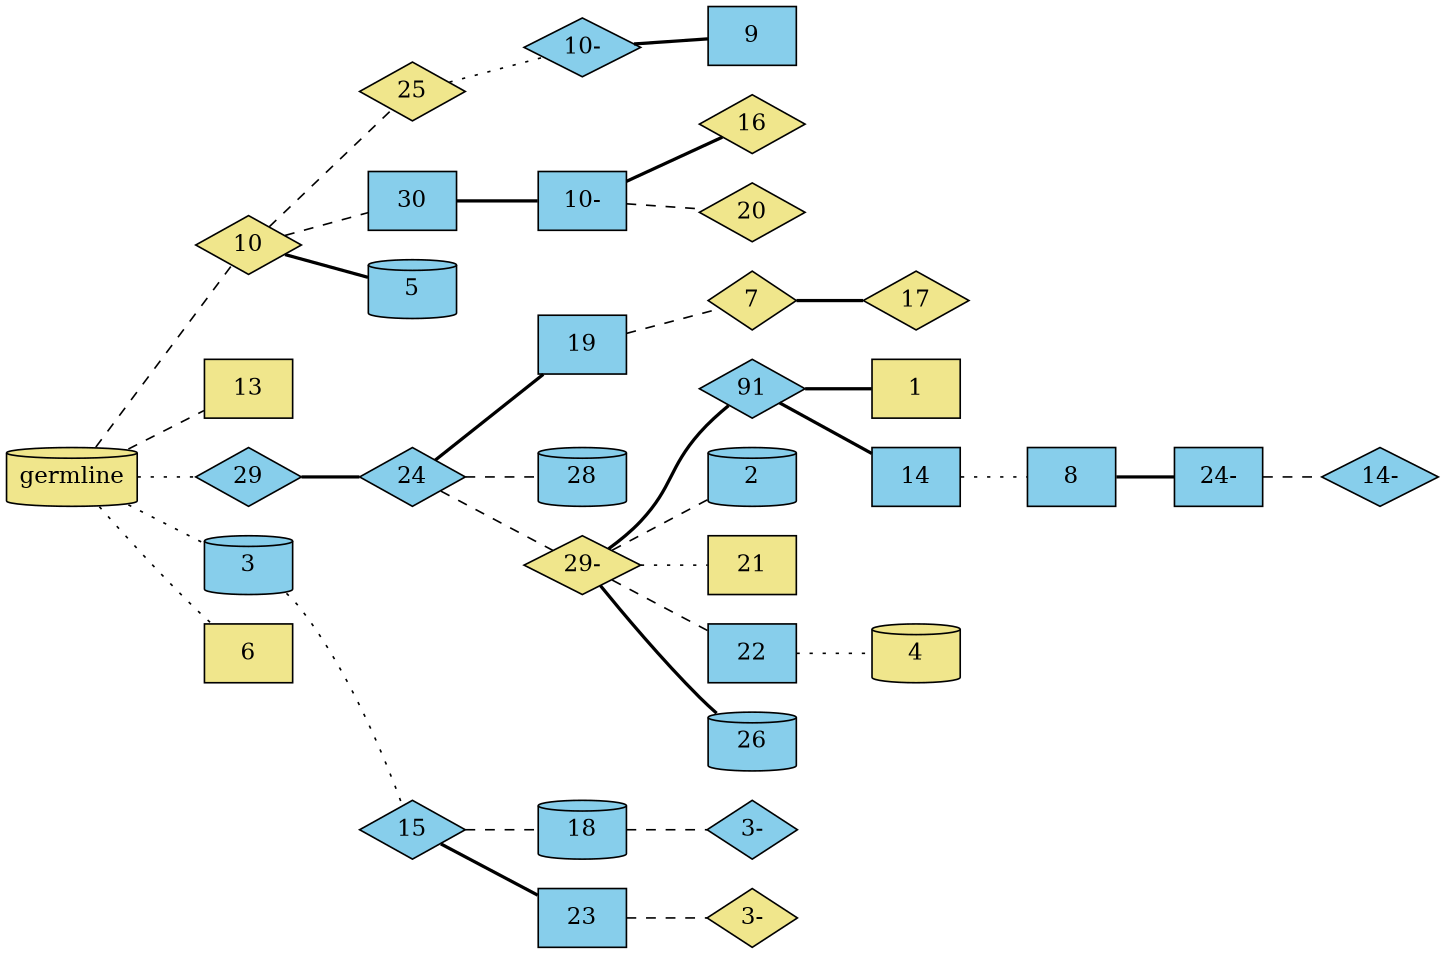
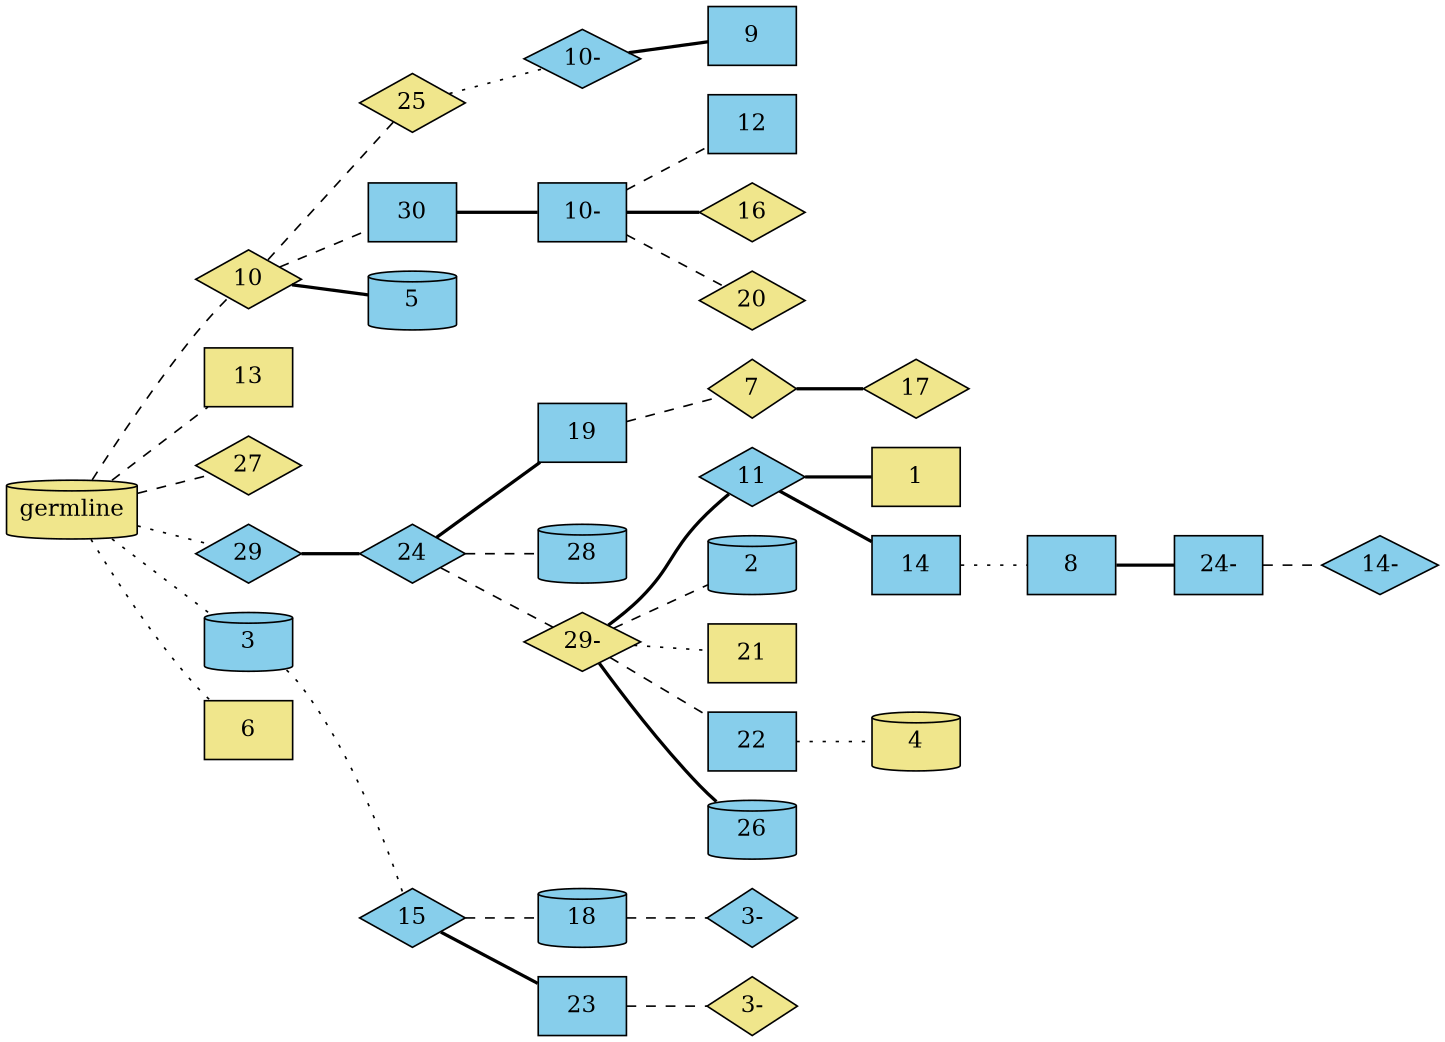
none -> (752, 124)
(752, 389) -> (752, 477)
none -> (249, 466)
